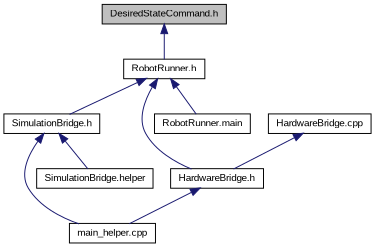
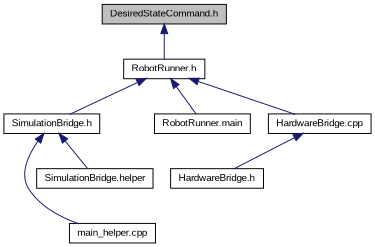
(148, 138) -> (247, 98)
(160, 208) -> none
